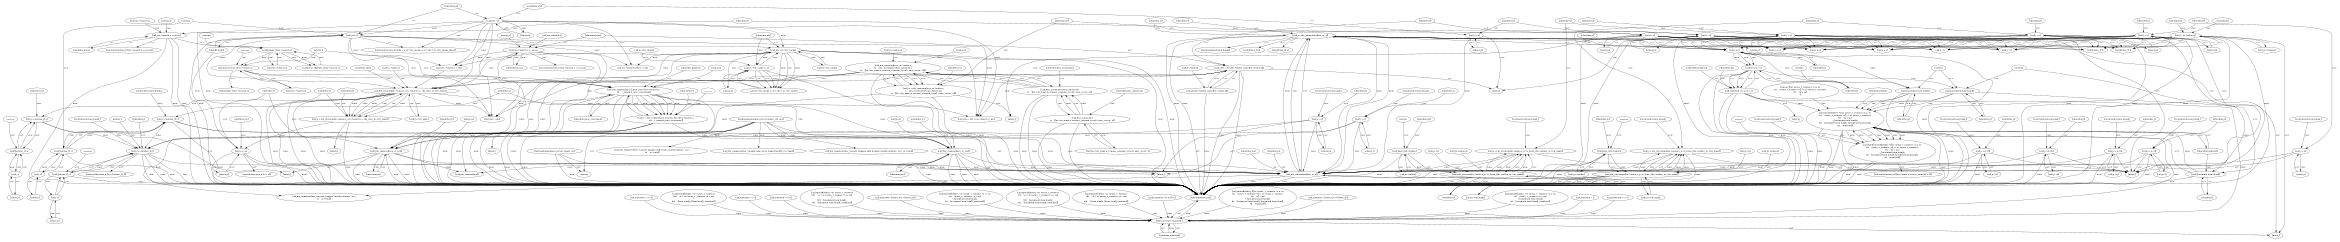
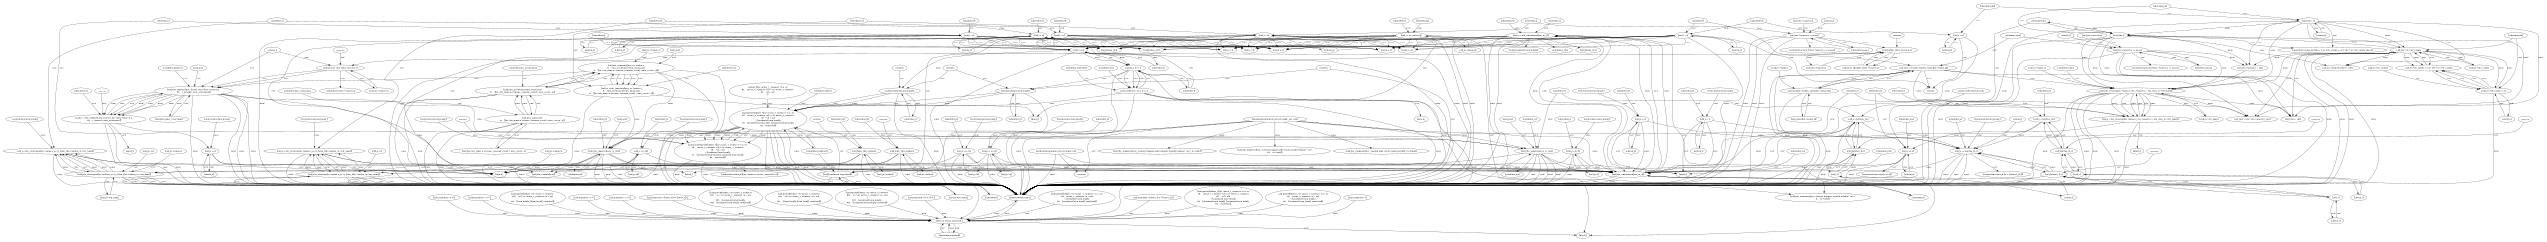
(267, 28) -> (2263, 39)
none -> (1804, 119)
